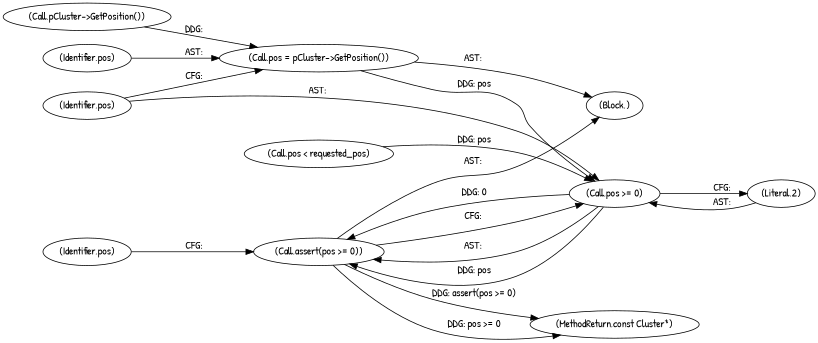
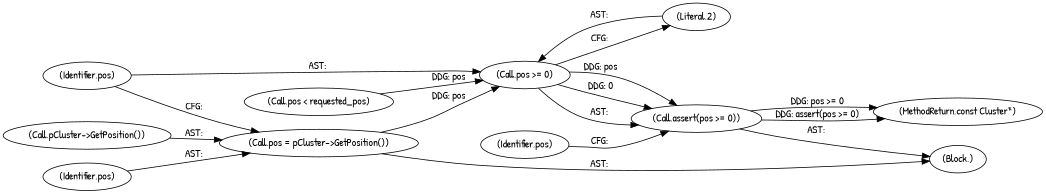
(195, 29) -> (195, 134)
(477, 230) -> none
